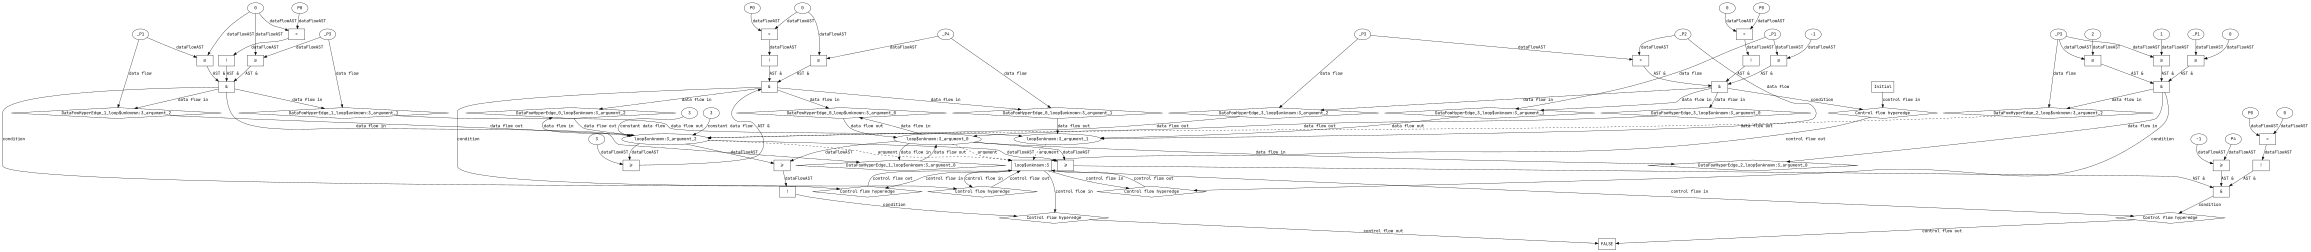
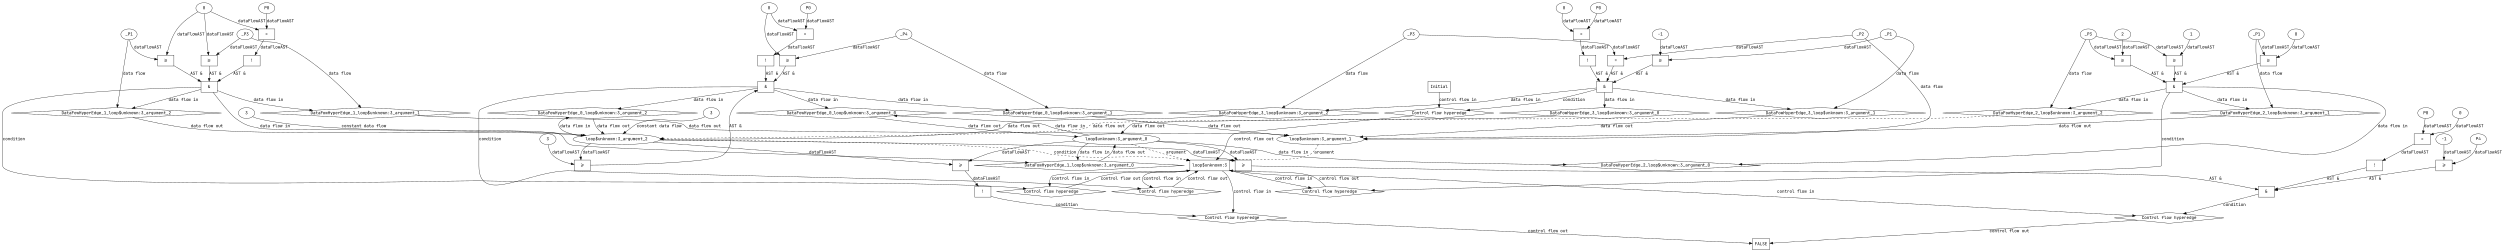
none -> (2275, 113)
(888, 152) -> (1065, 152)
